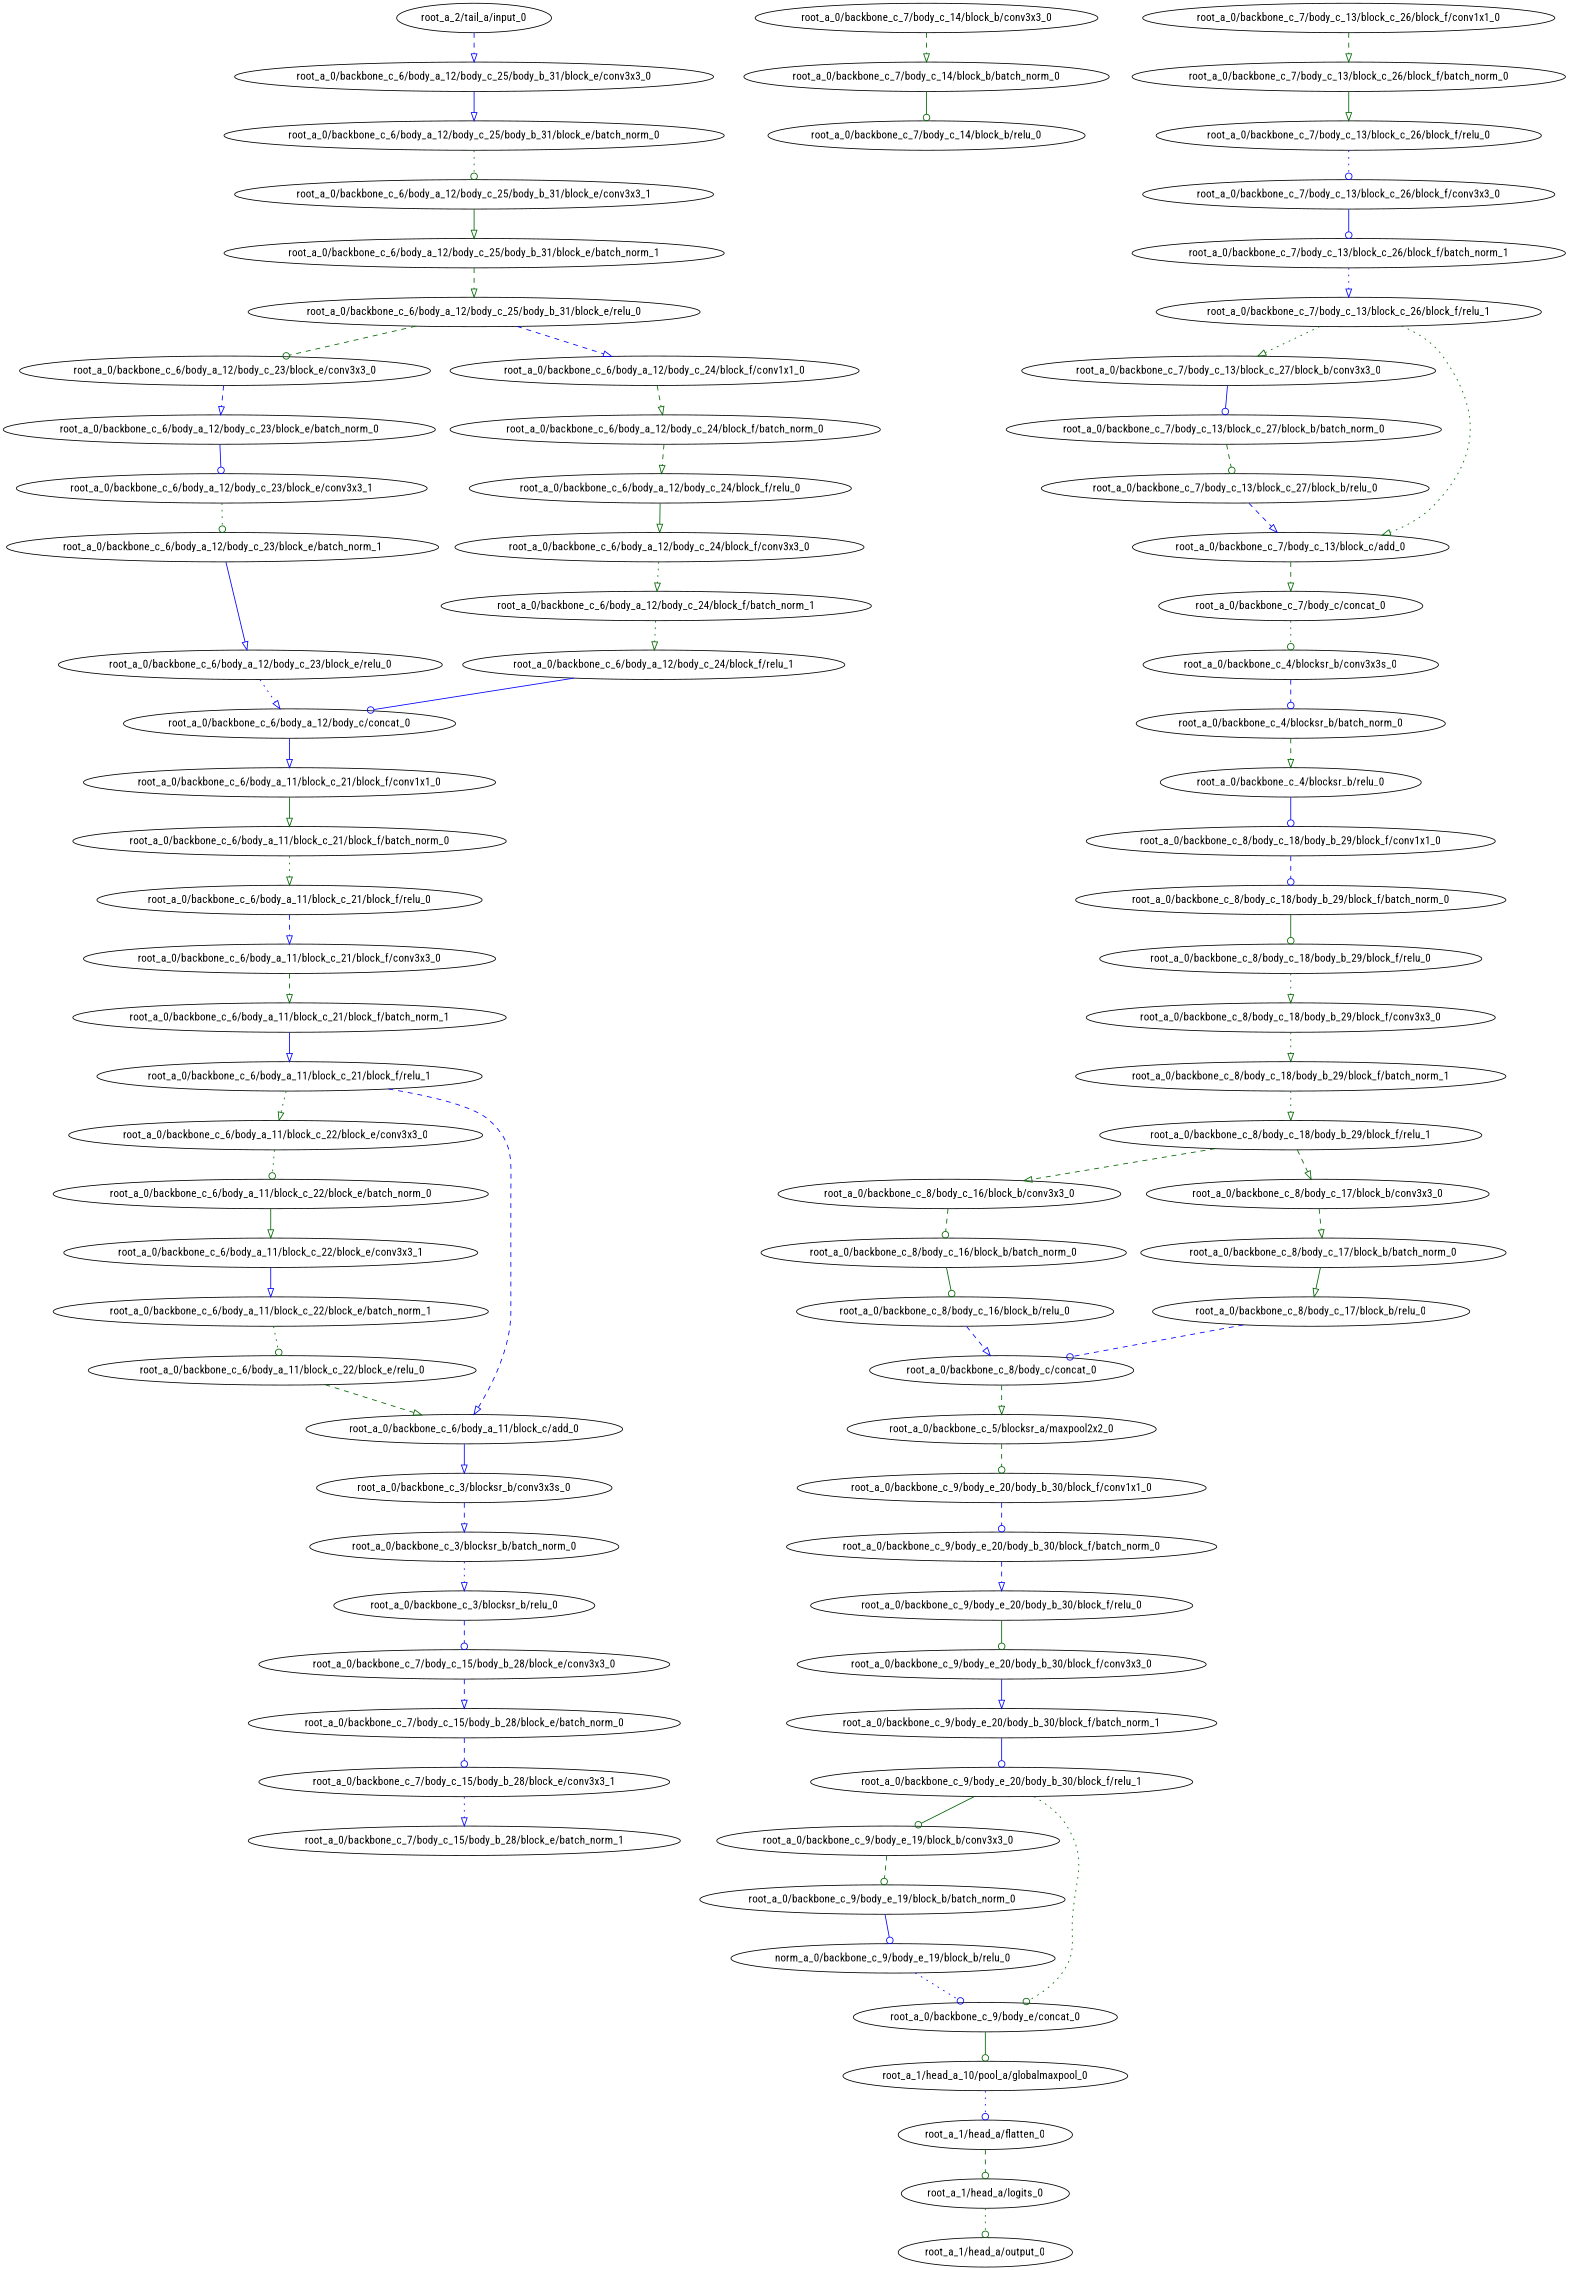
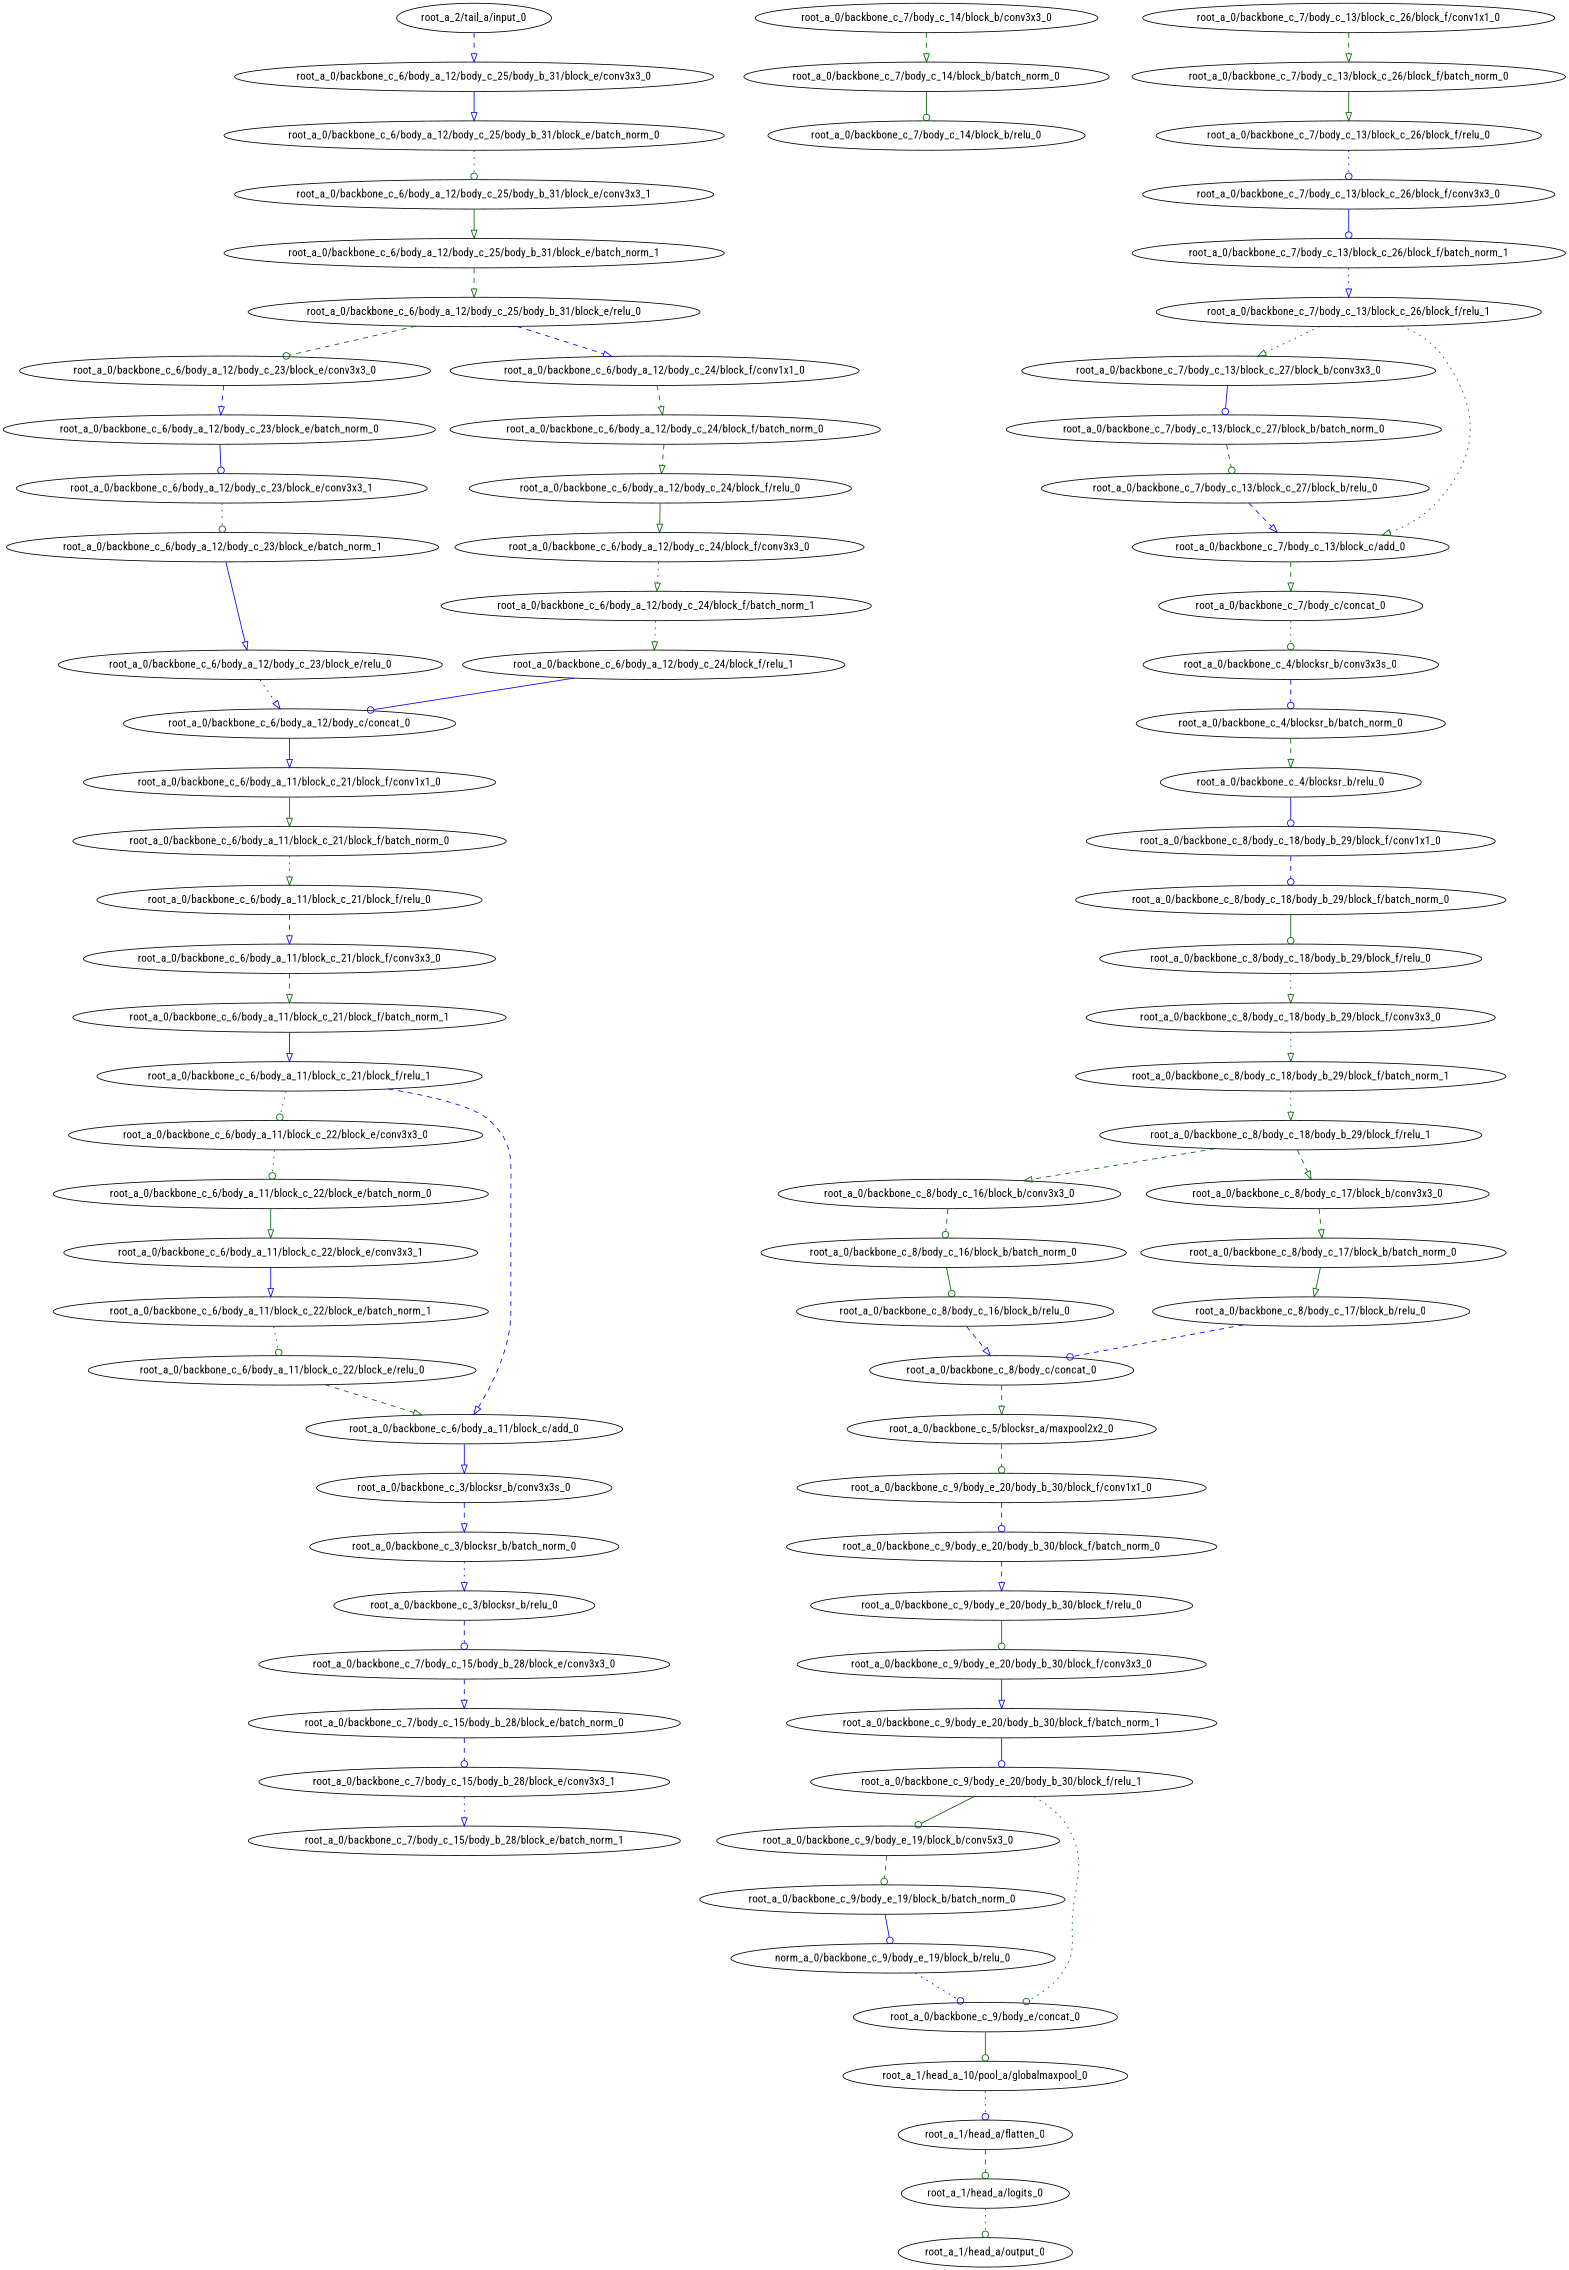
(284, 1102) -> (283, 1103)
(888, 1841) -> (888, 1841)
